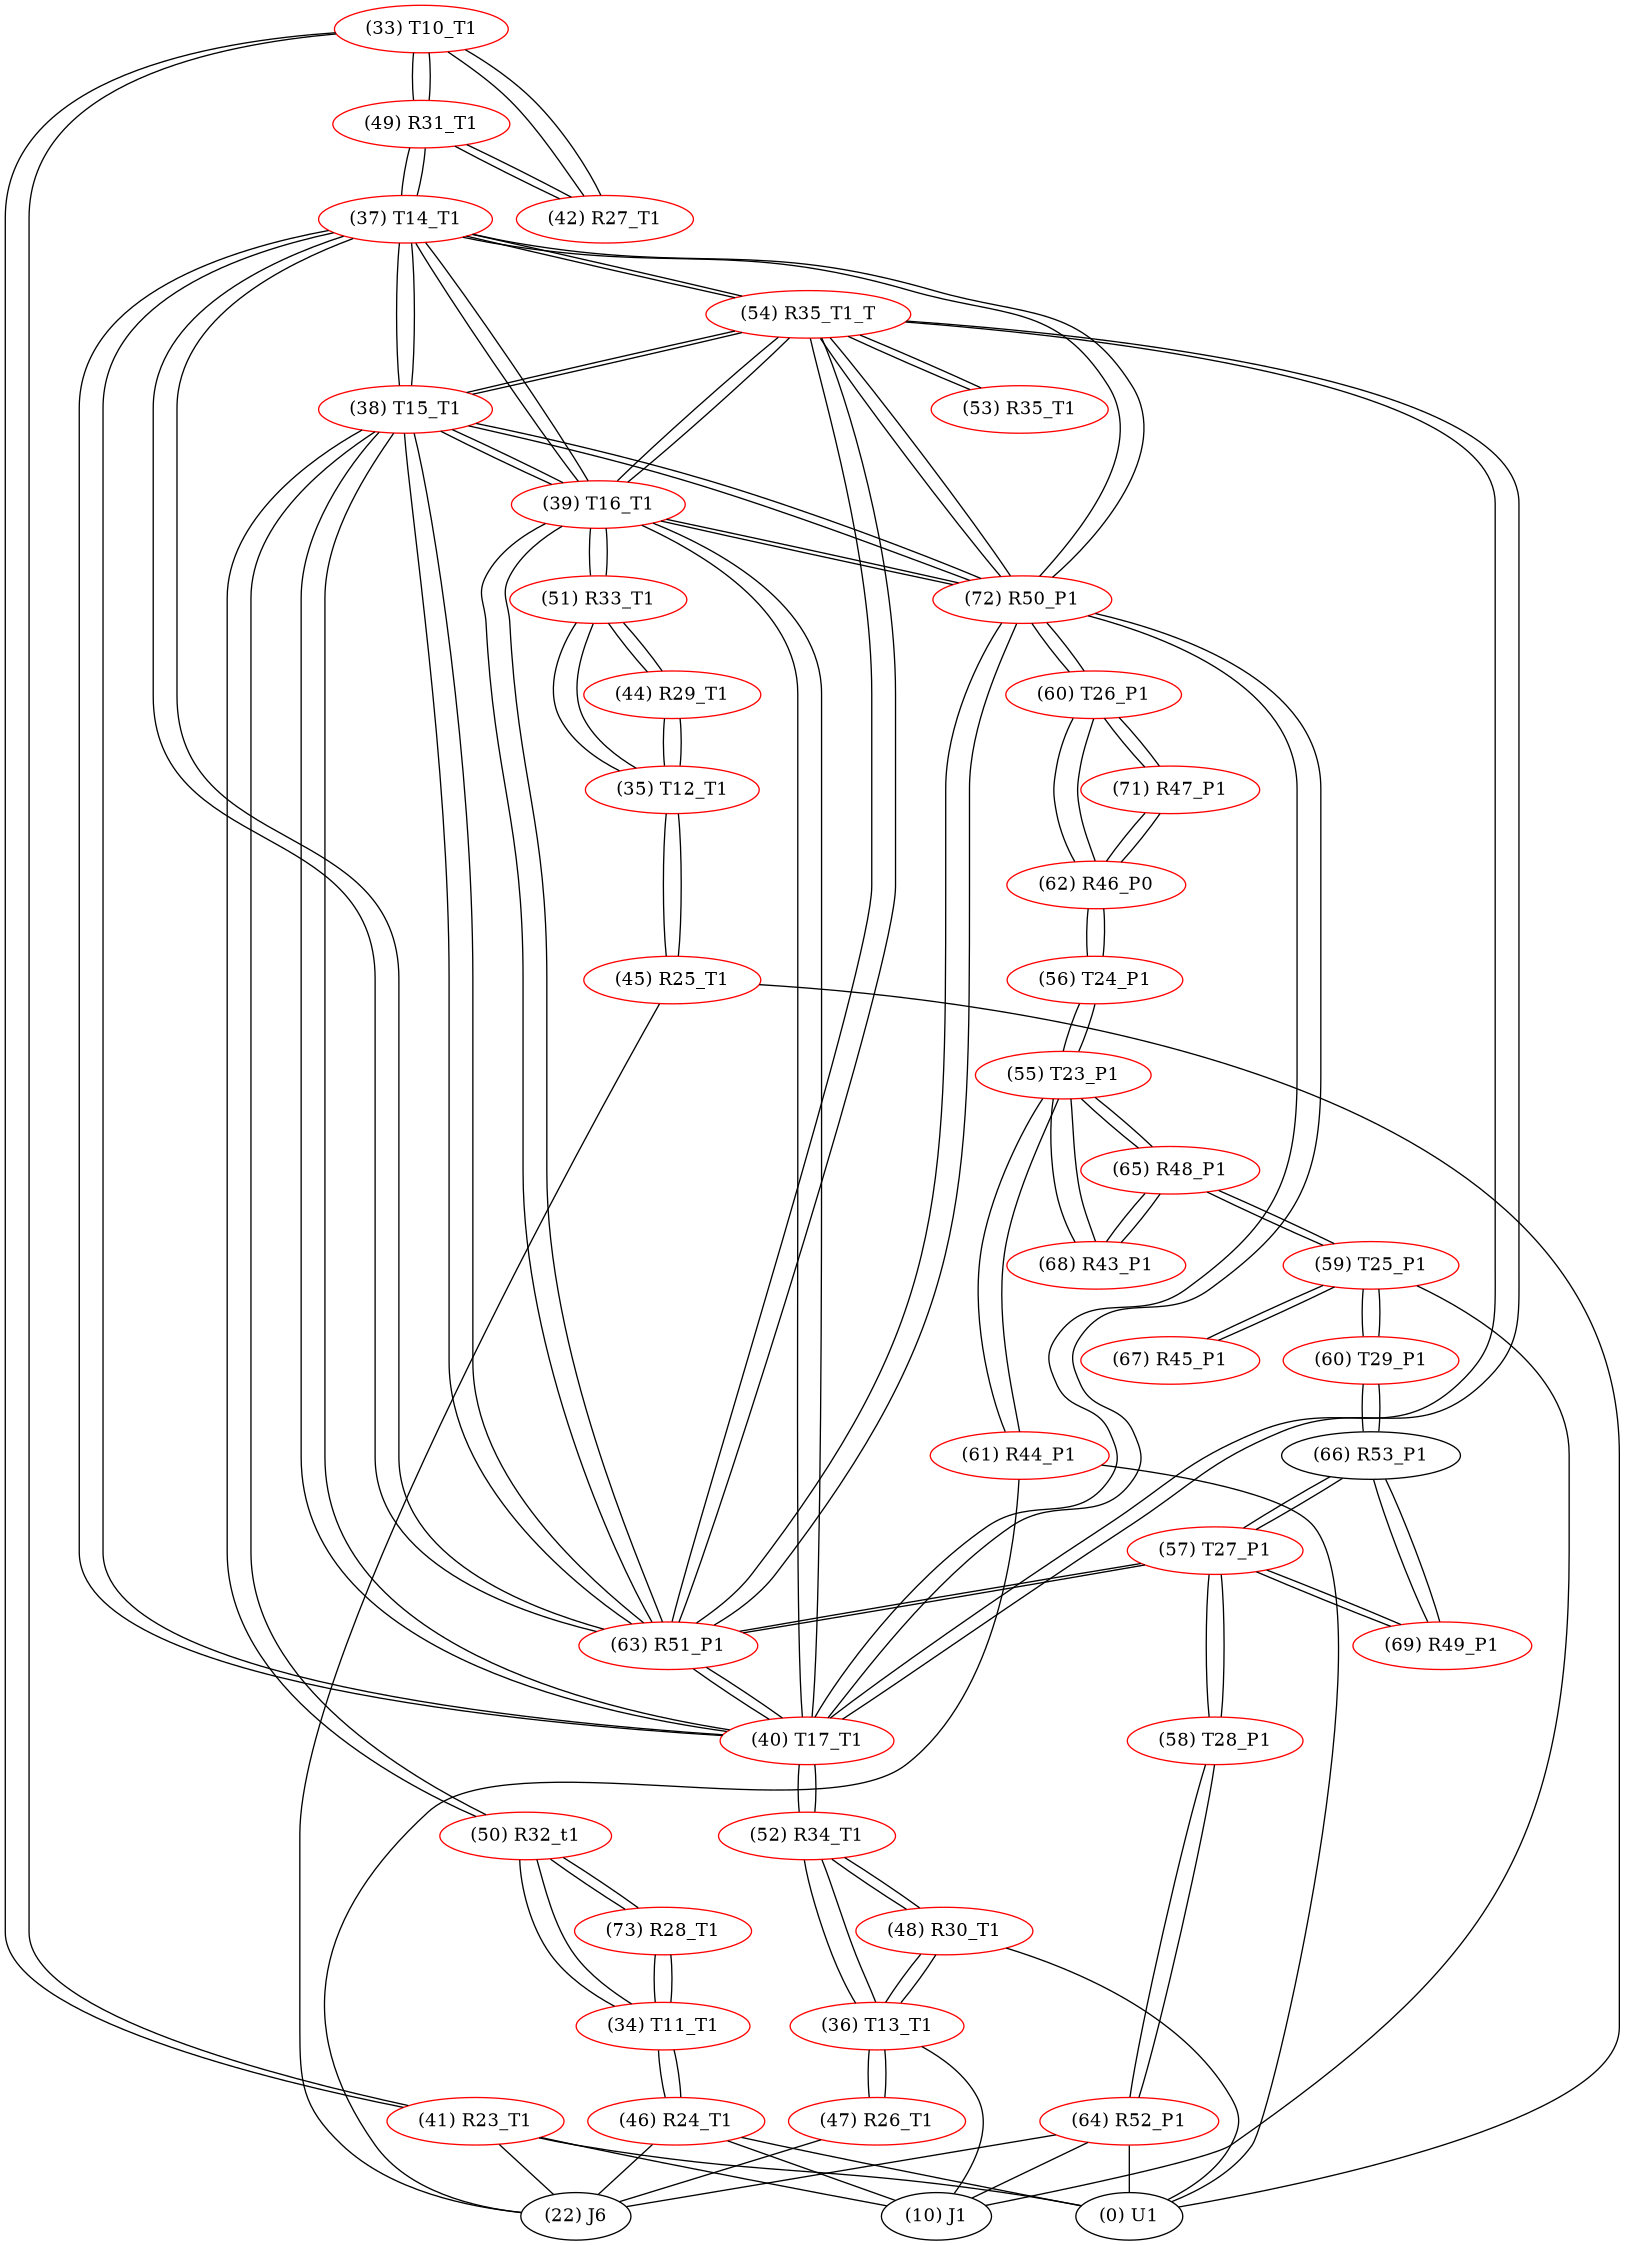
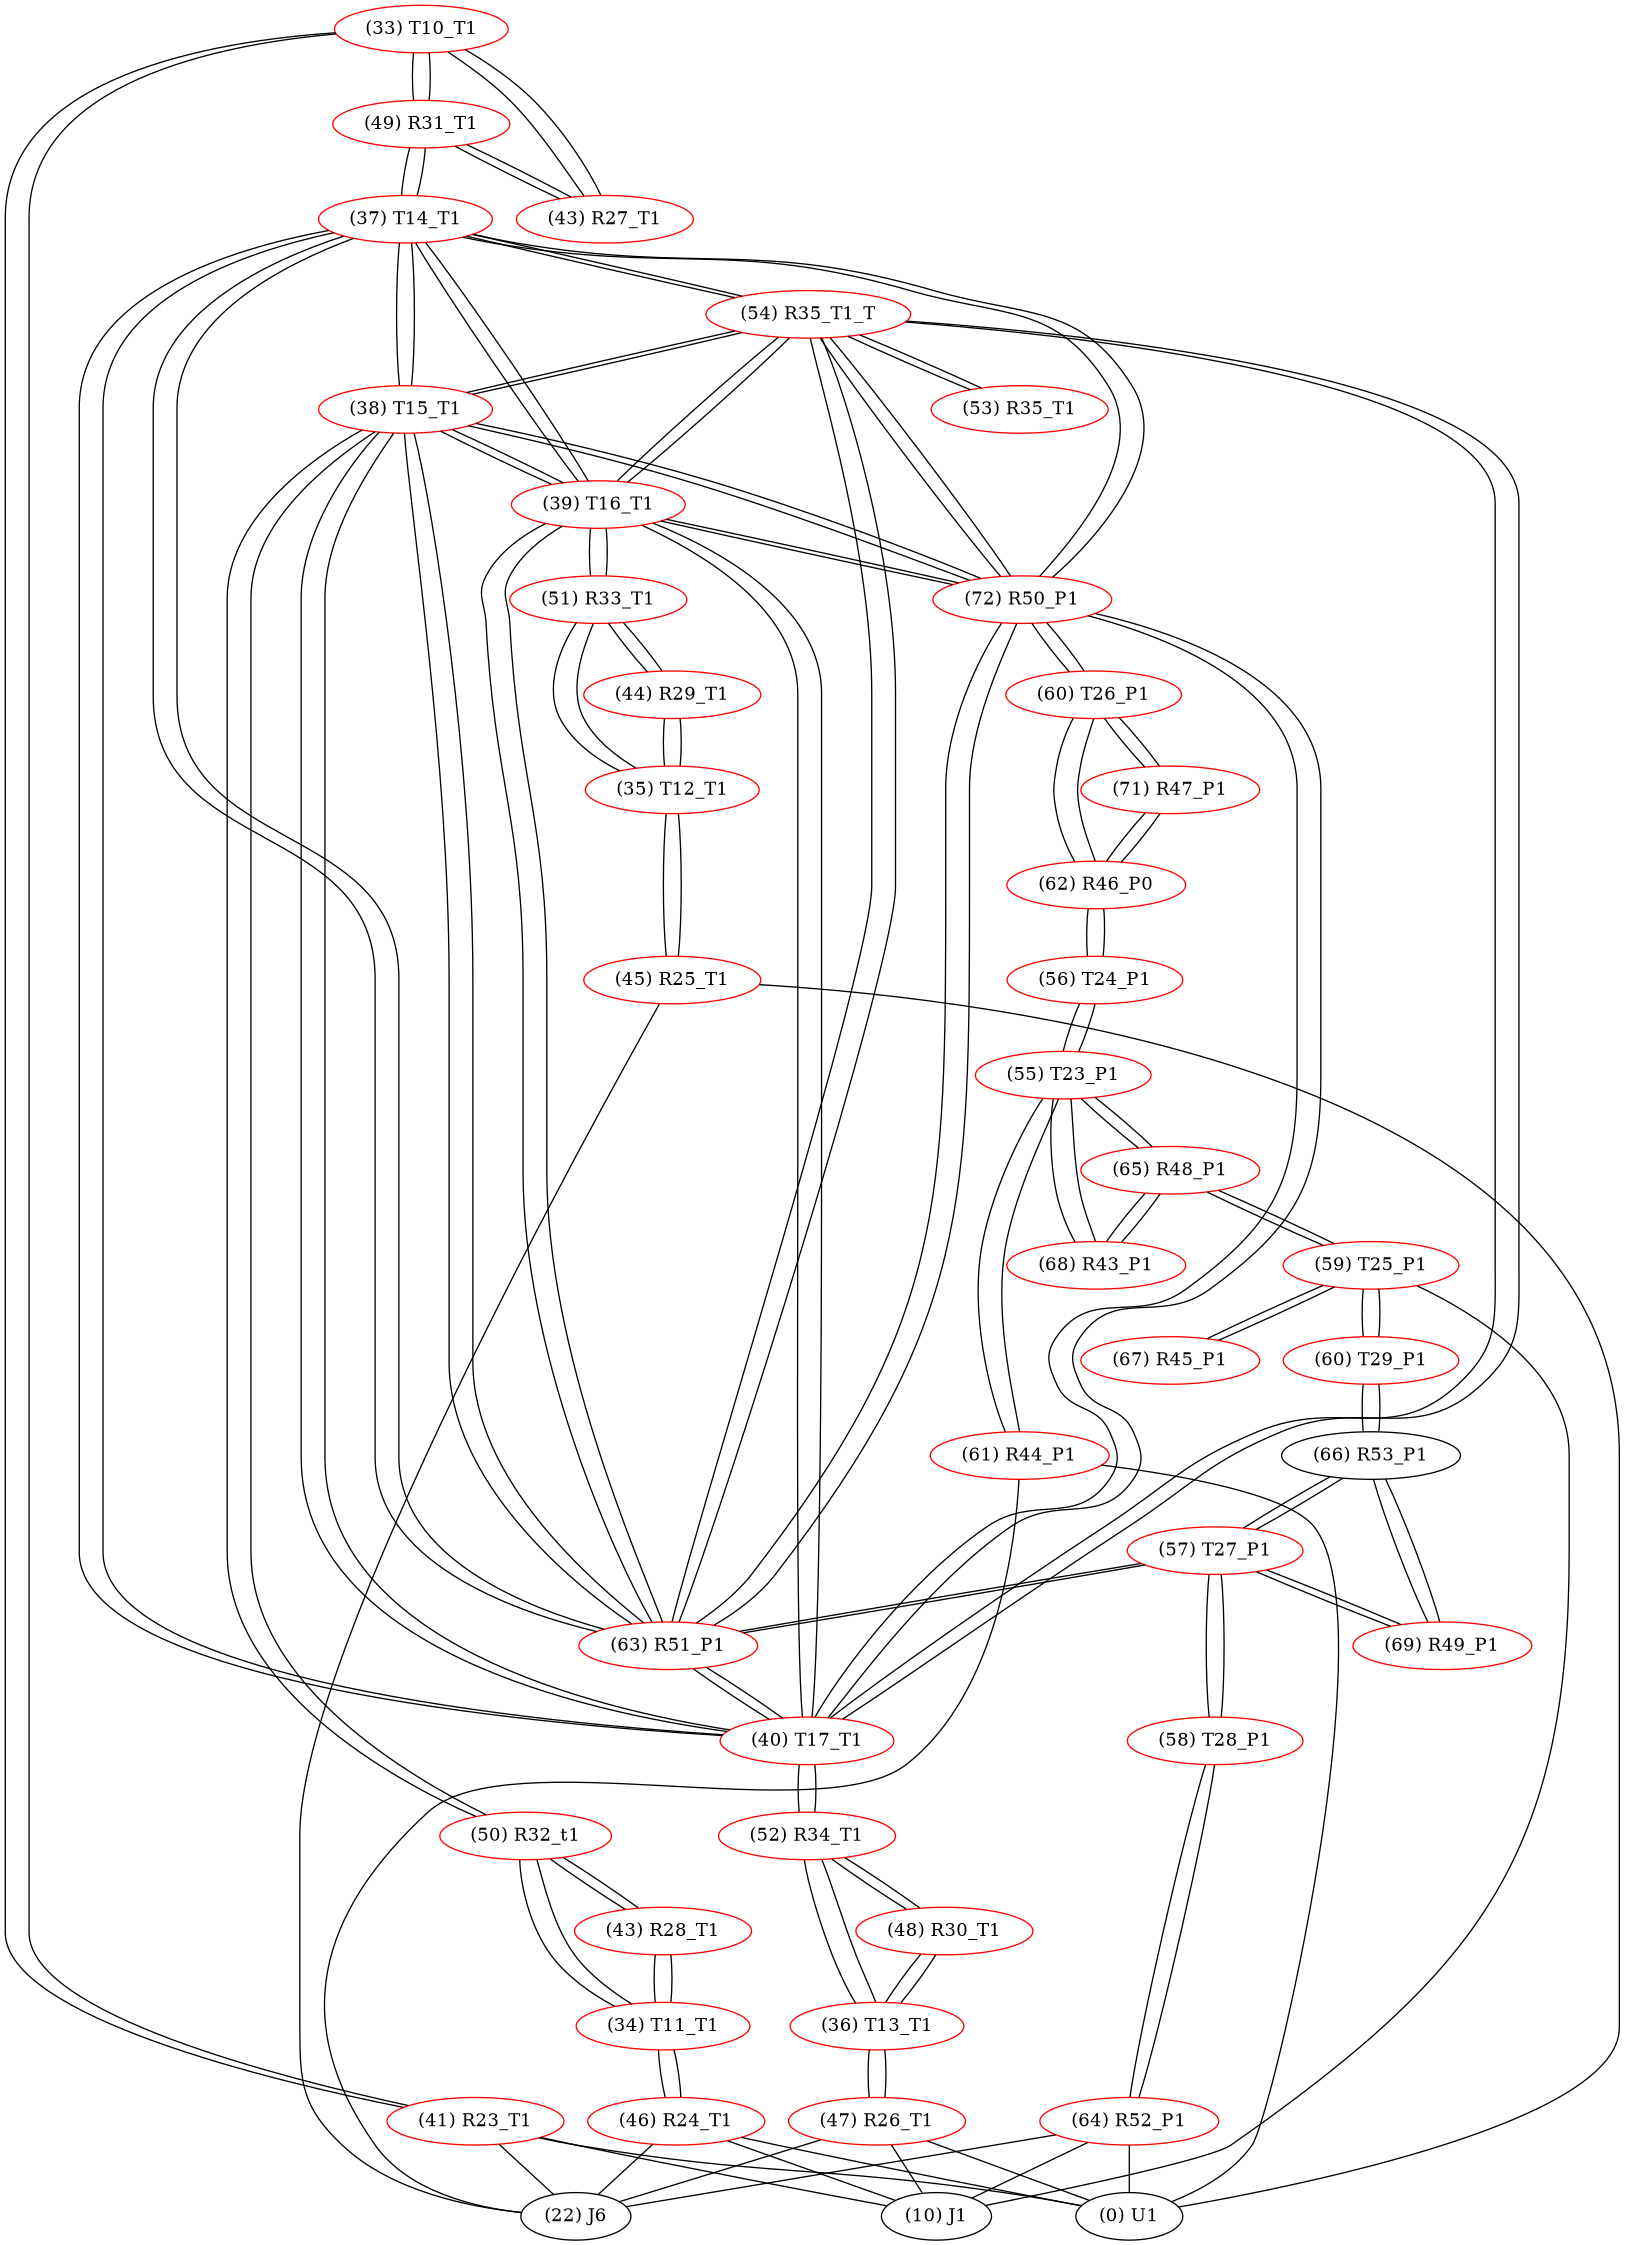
(605, 219) -> (605, 219)
(663, 1931) -> (663, 1931)
(1186, 2043) -> (1008, 2171)
(982, 2110) -> (907, 2169)
